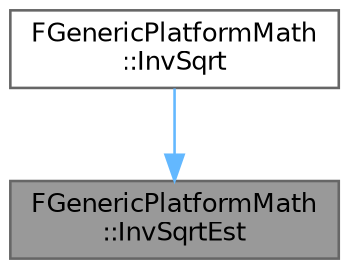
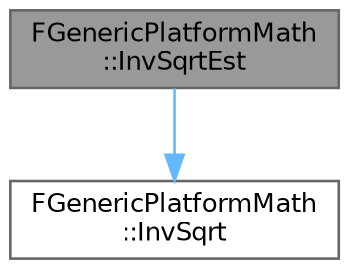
(175, 121) -> (175, 121)
